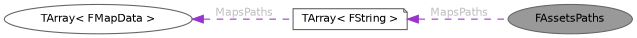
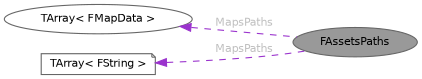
(248, 19) -> (244, 32)
